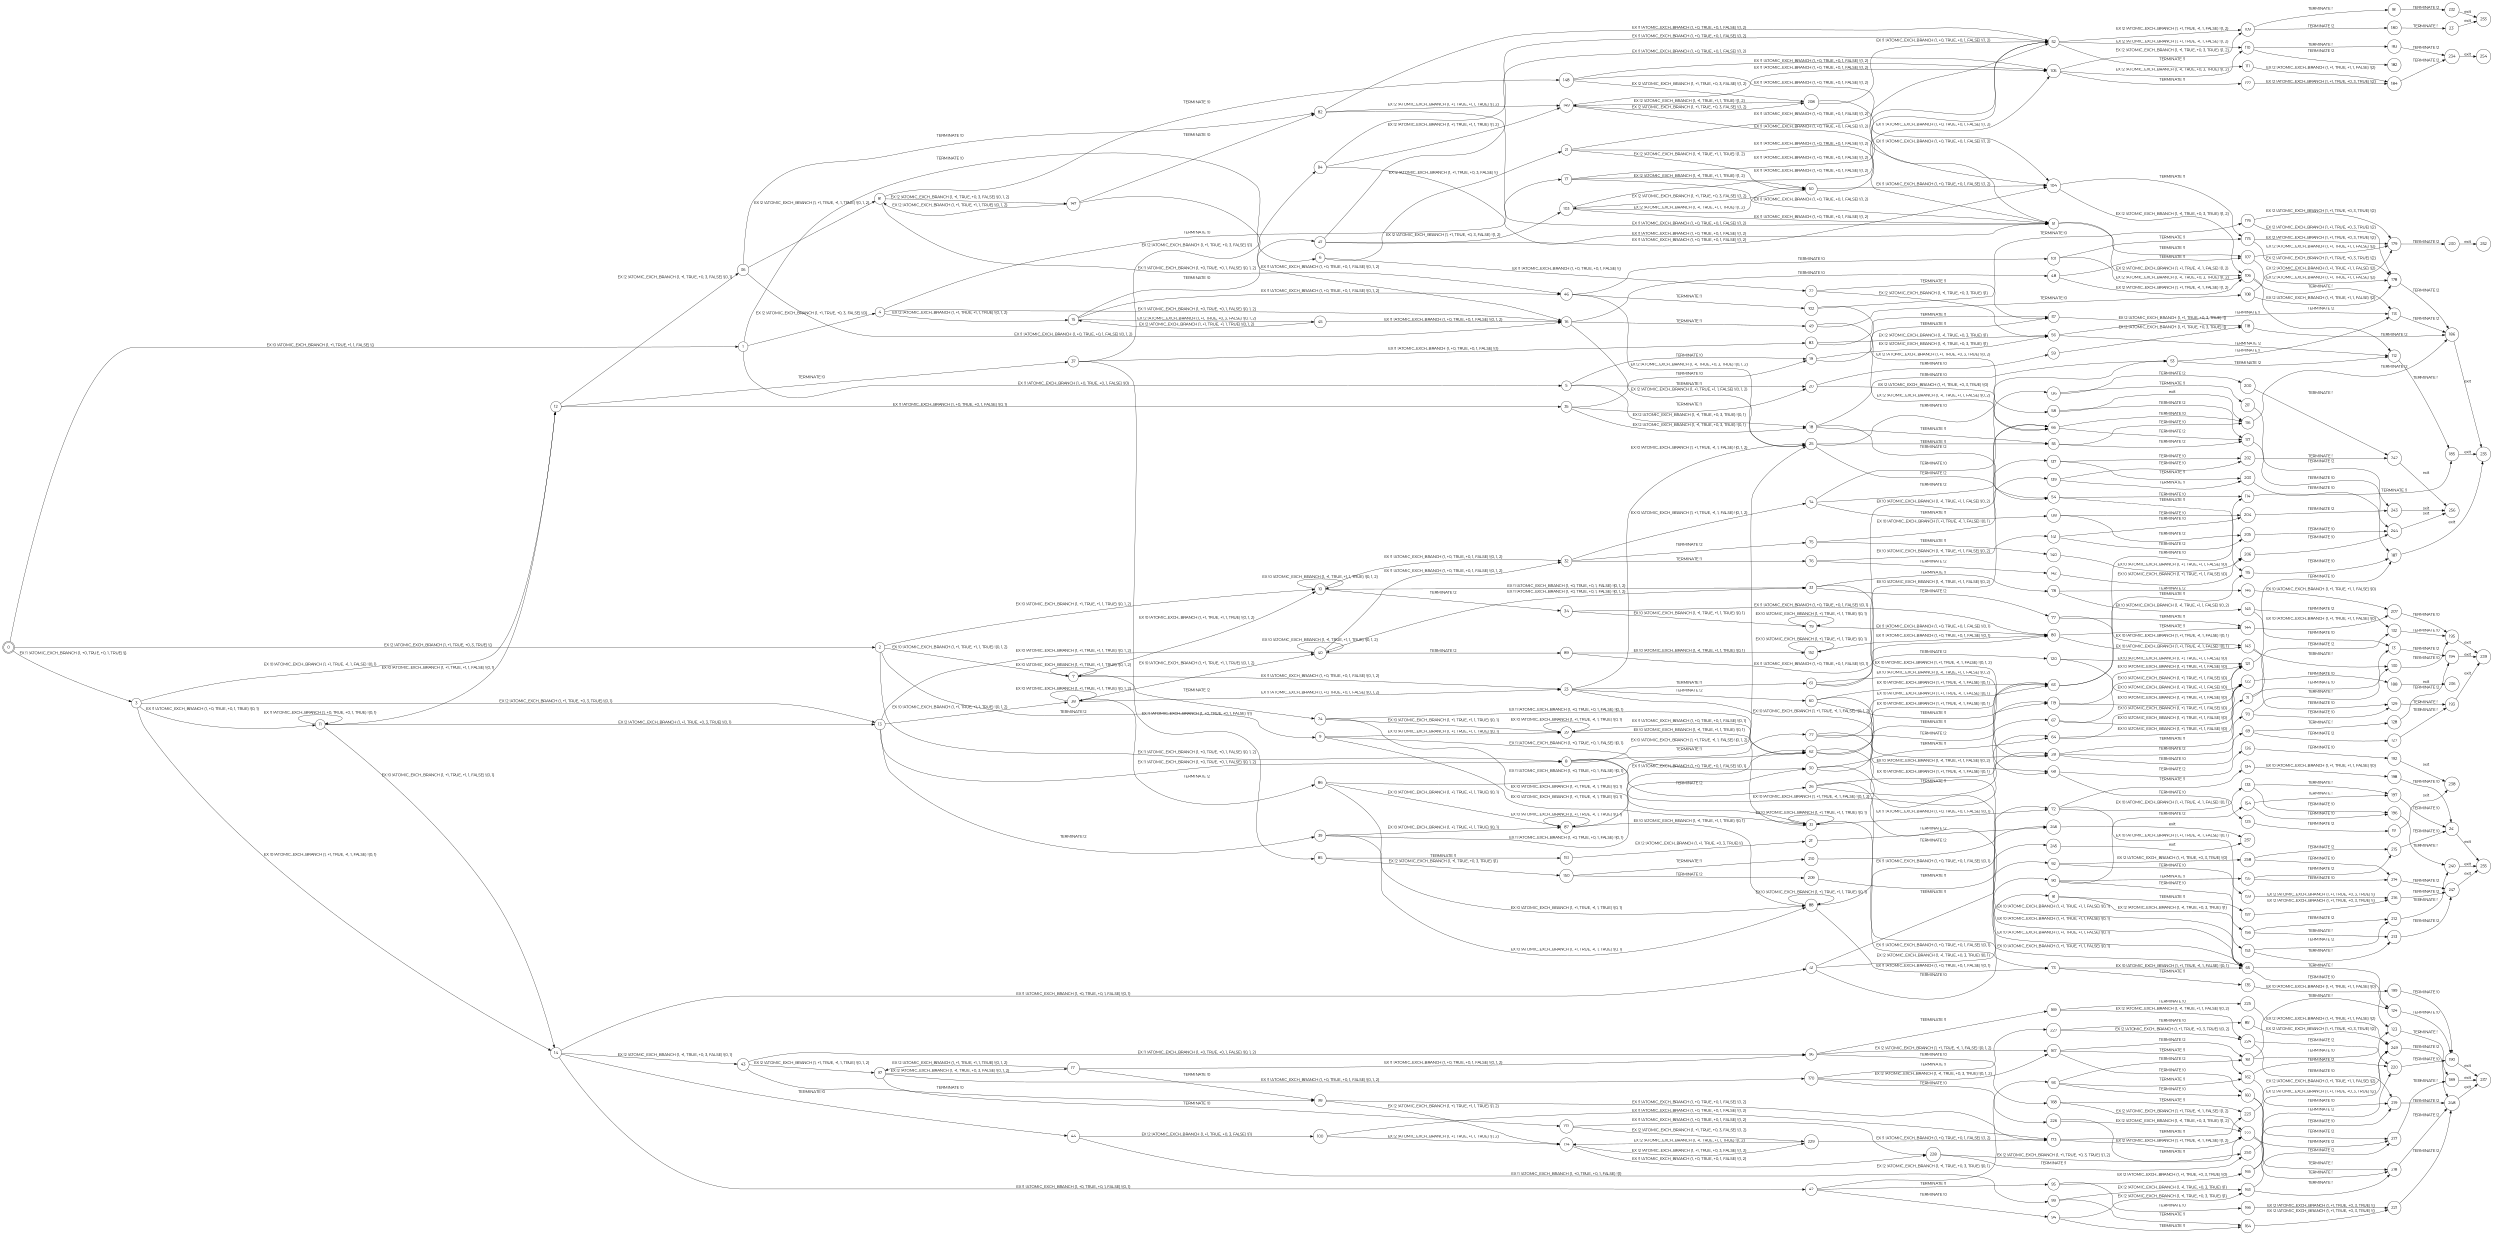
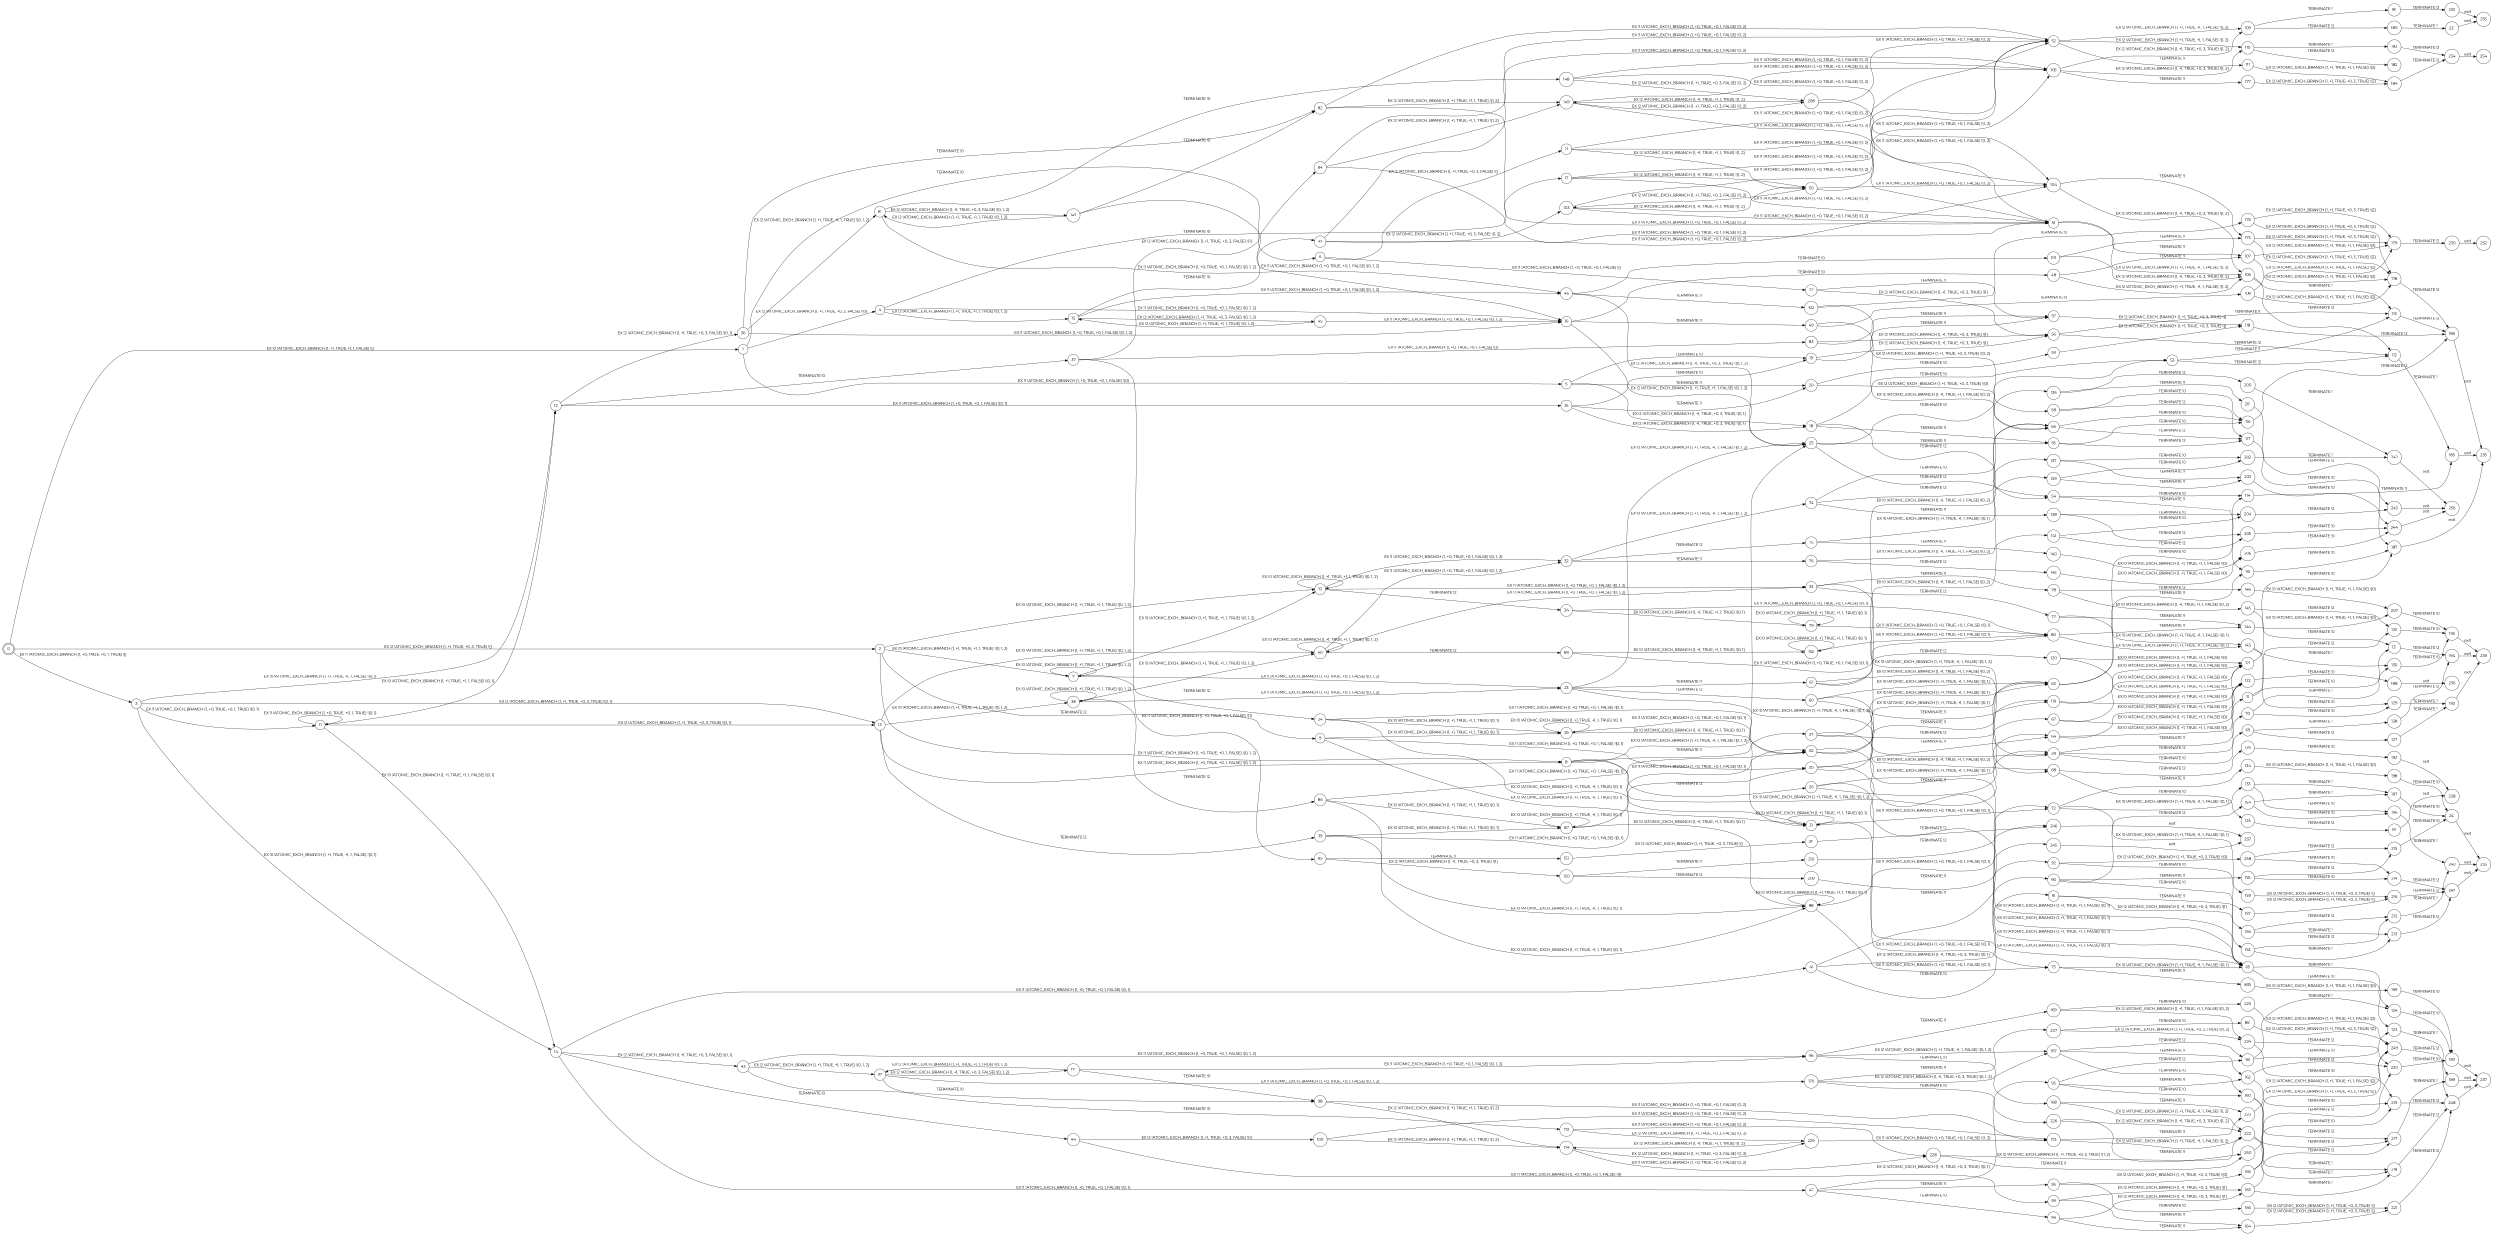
(2172, 392) -> (2172, 391)
(2248, 985) -> (2248, 985)
